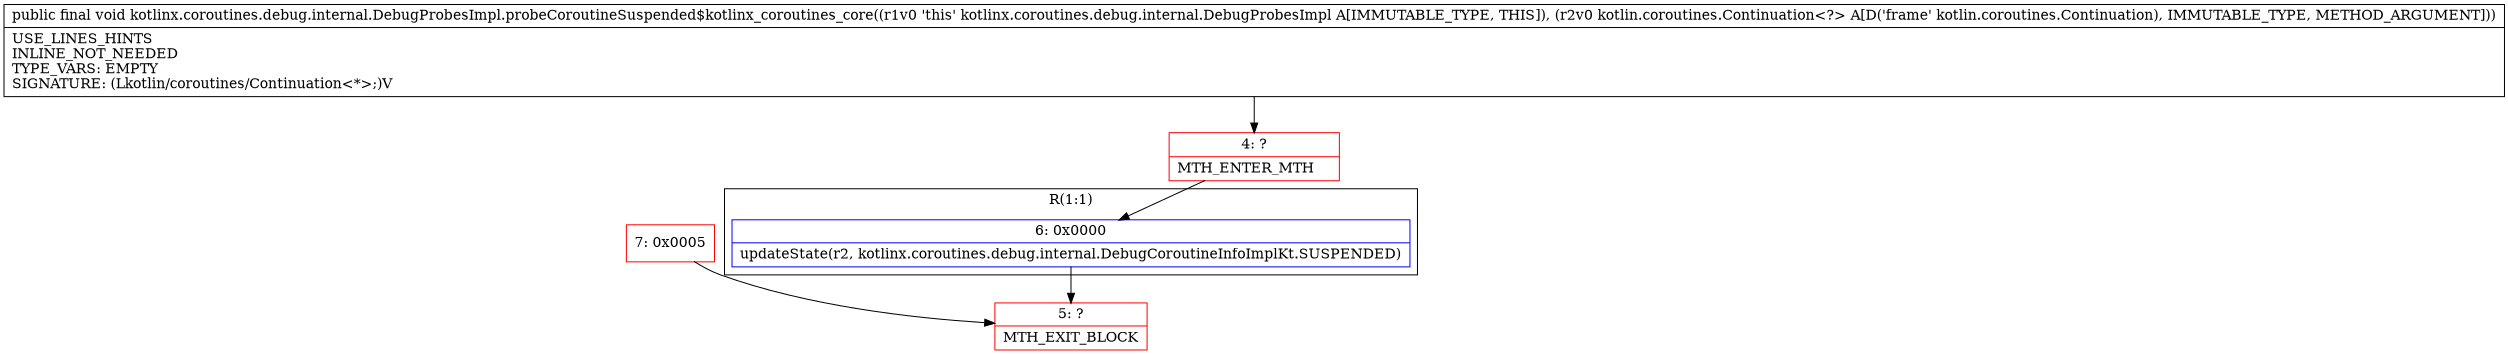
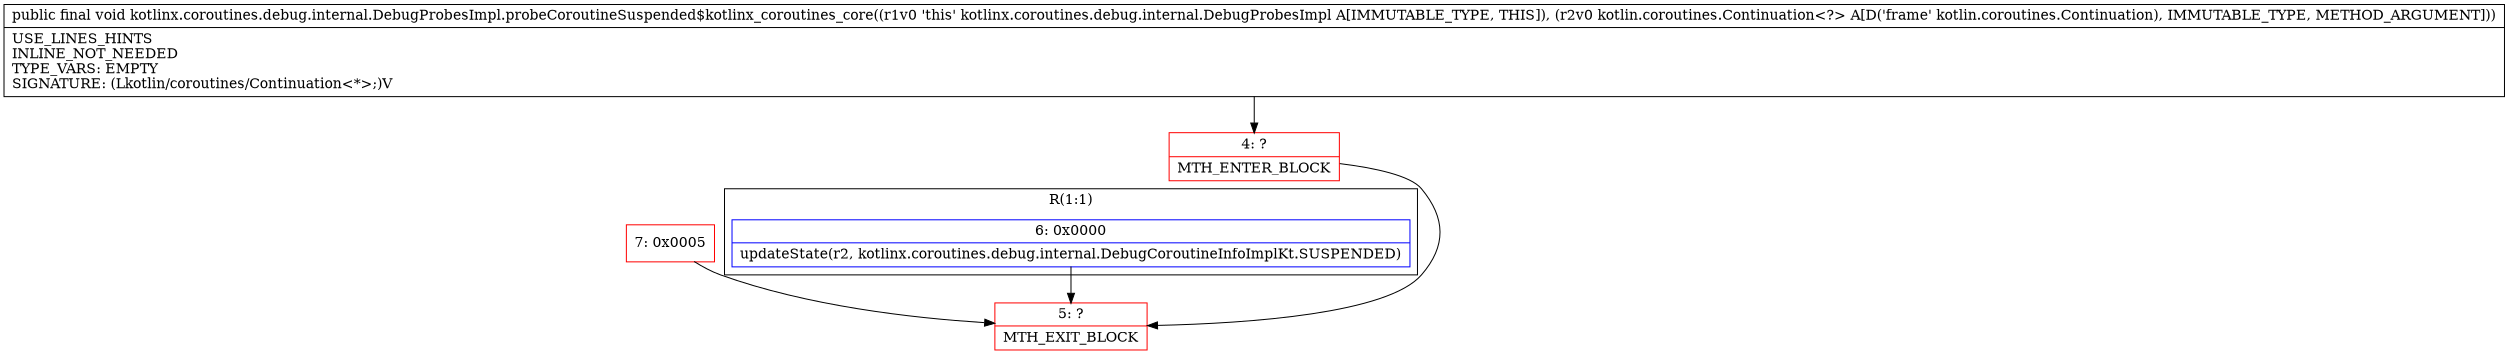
(1246, 168) -> (1254, 168)
(1167, 198) -> (1383, 297)
